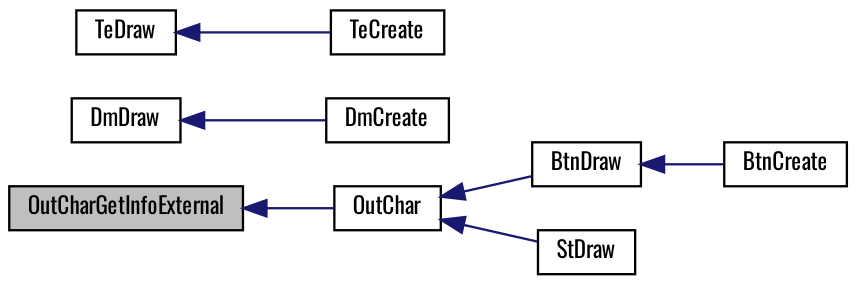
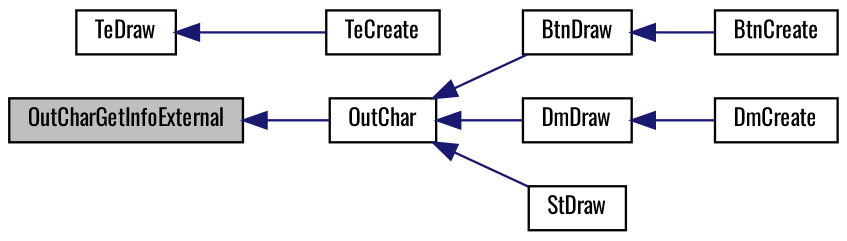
none -> (492, 120)
